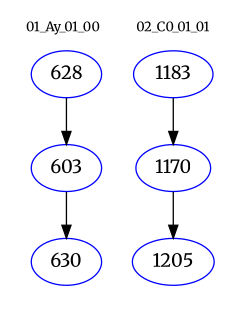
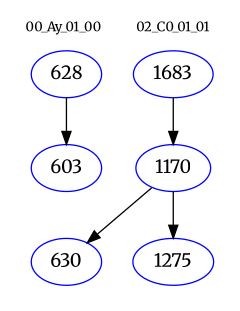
(64, 28) -> (64, 28)
(173, 74) -> (173, 74)
(66, 209) -> (131, 205)
(173, 262) -> (173, 262)
